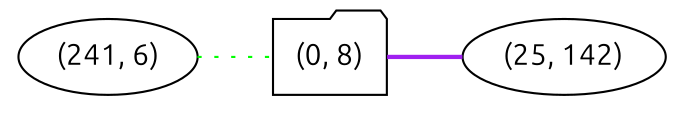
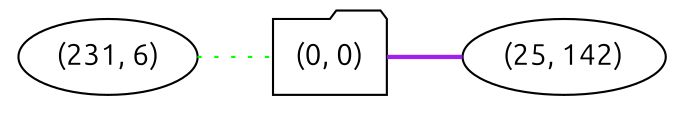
(108, 57) -> (108, 57)
(330, 57) -> (330, 57)
